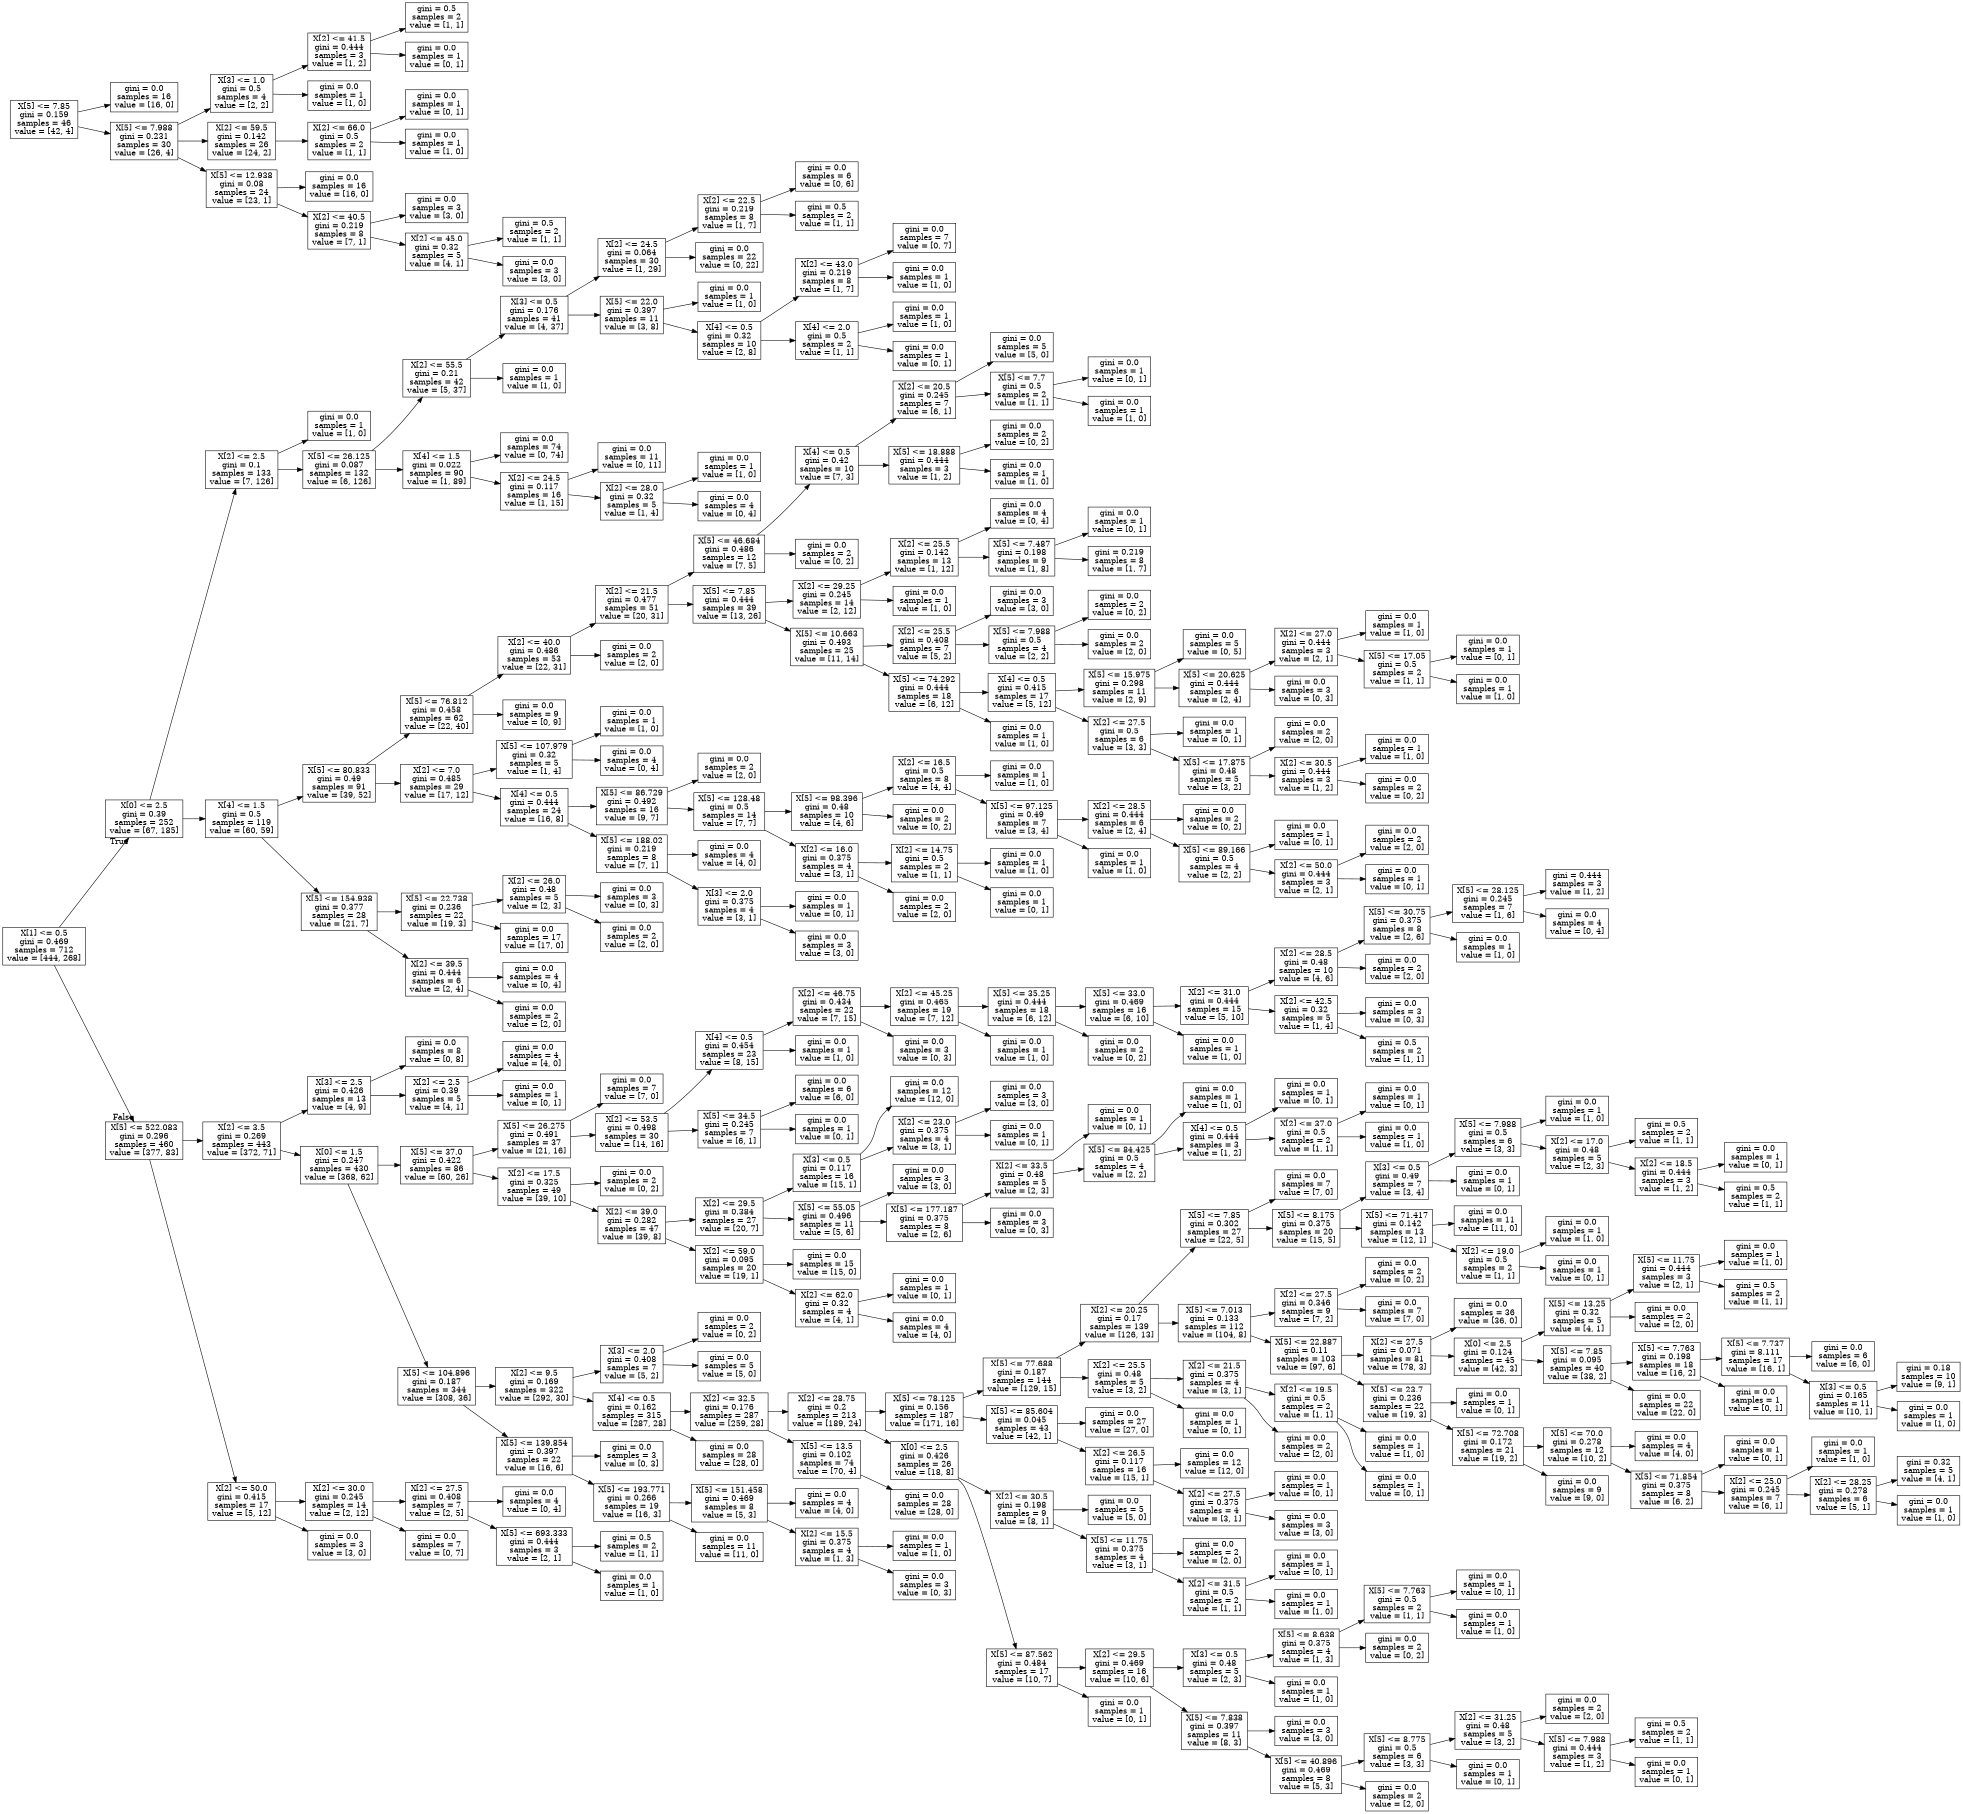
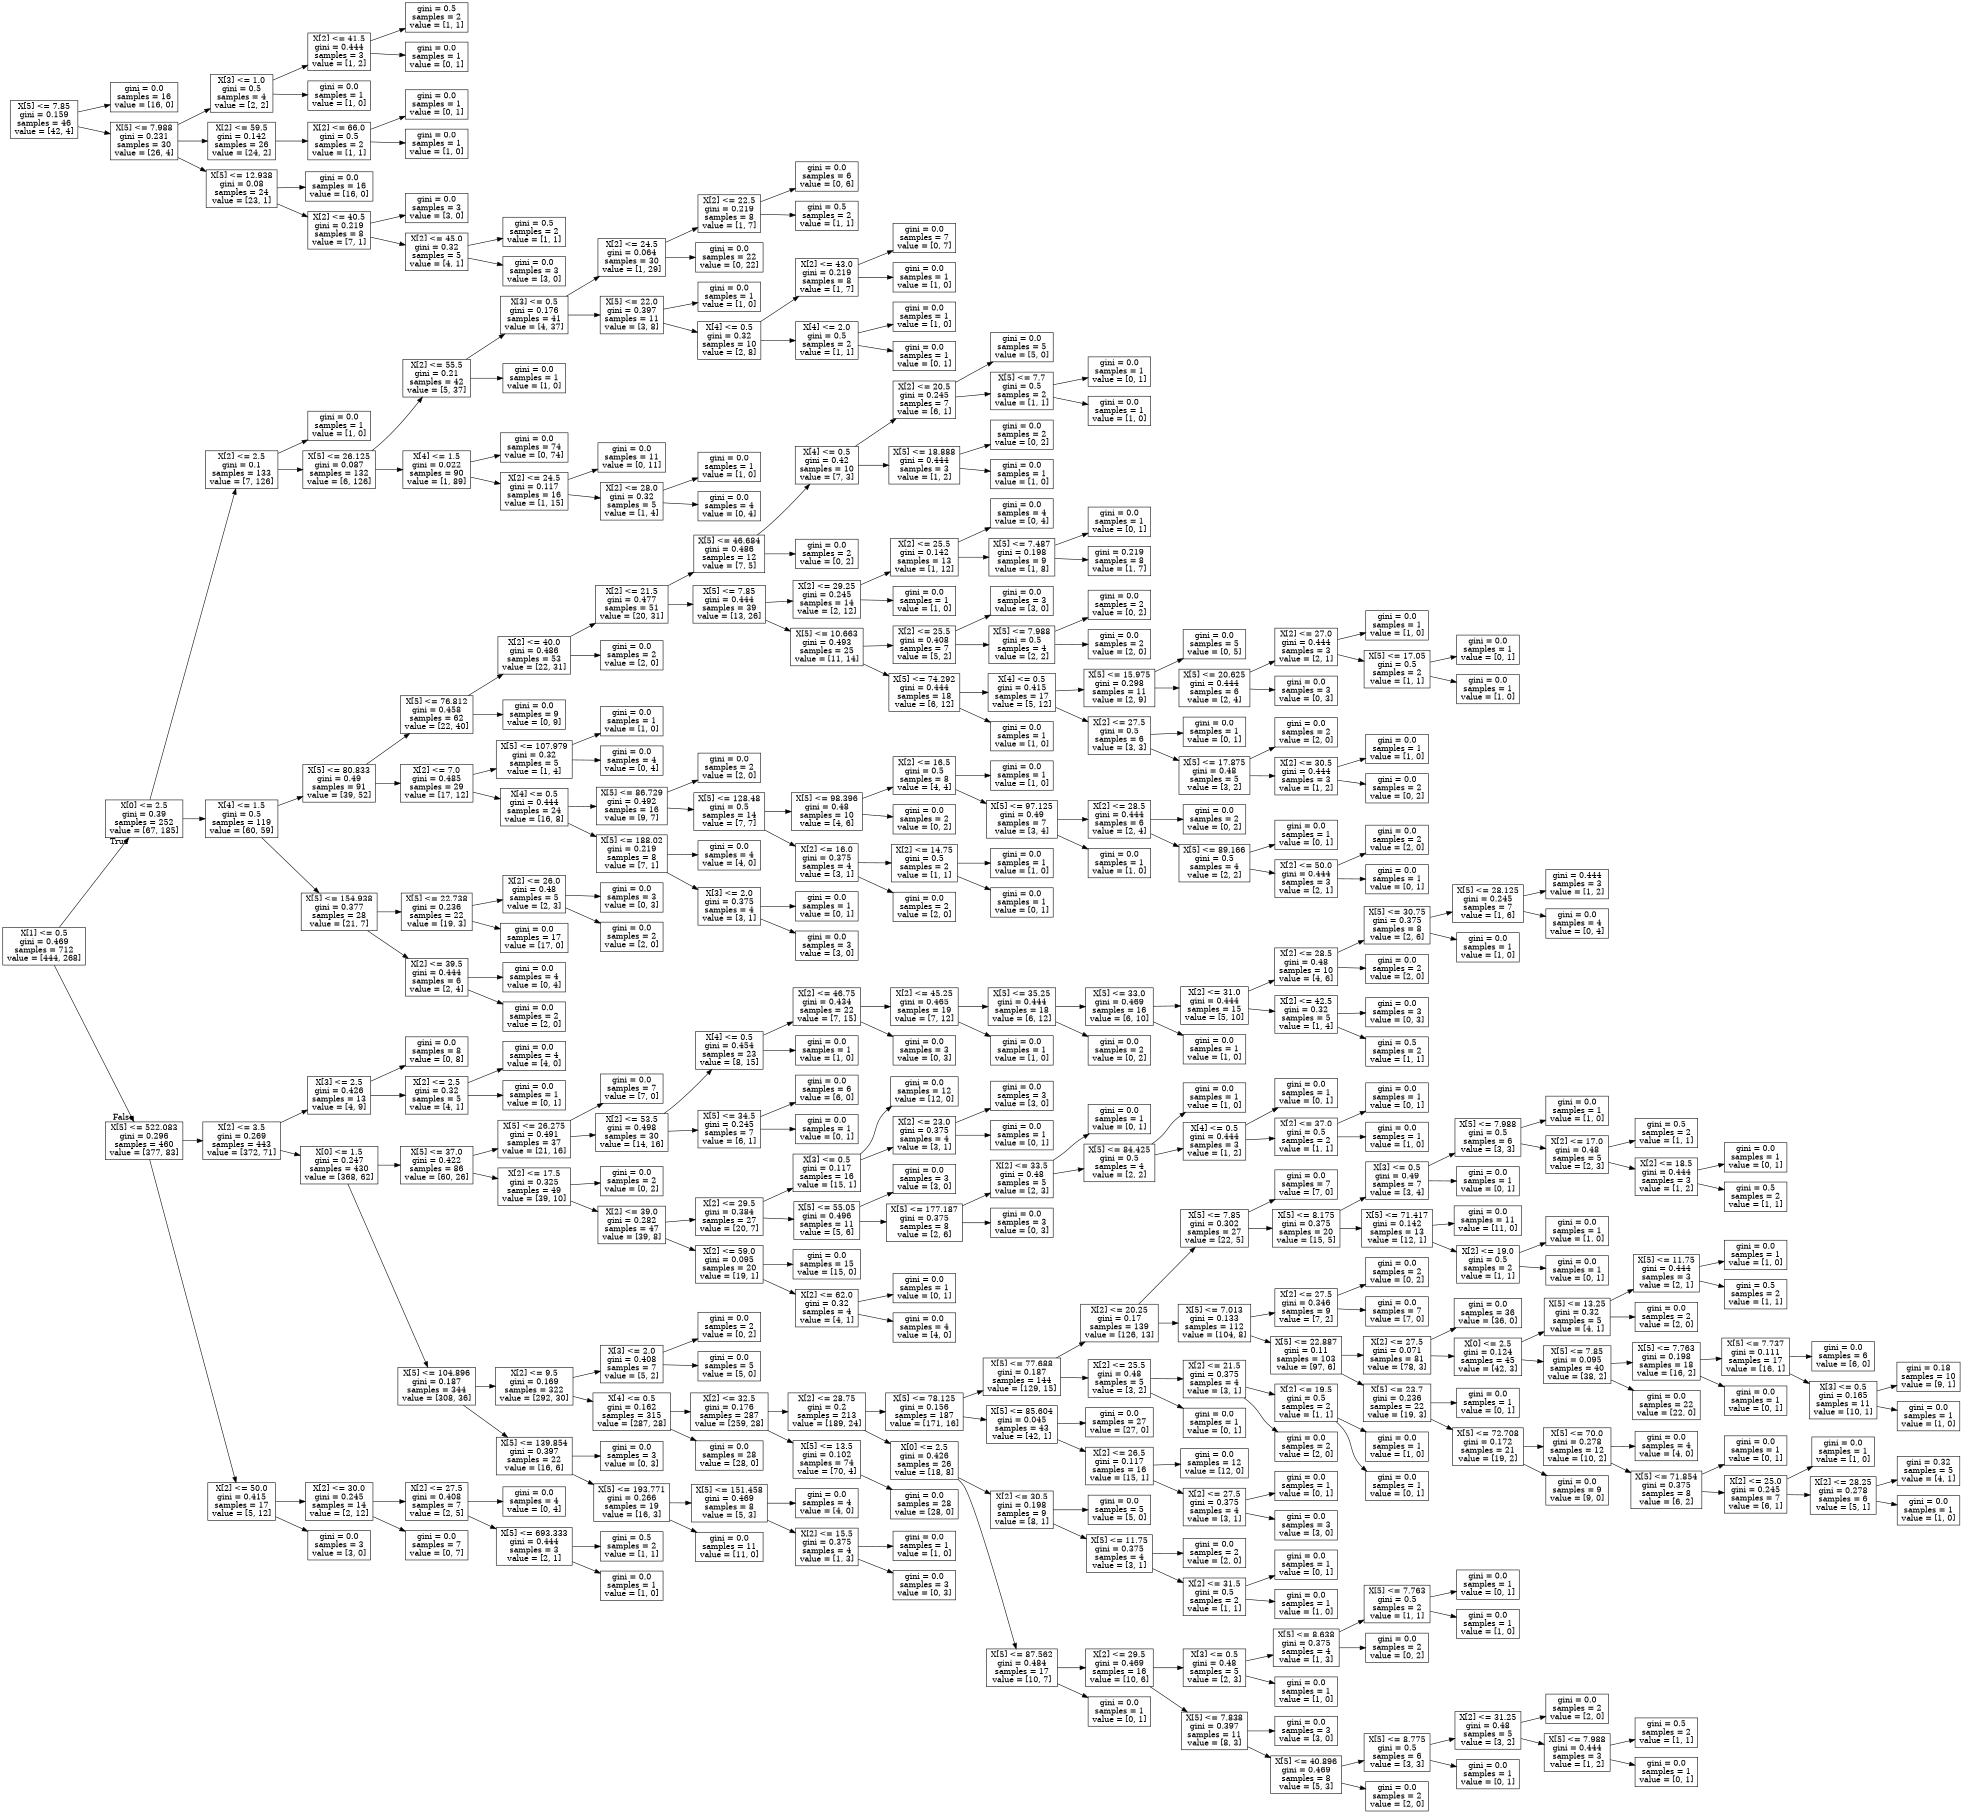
(437, 1095) -> (437, 1095)
(1756, 1357) -> (1756, 1357)
